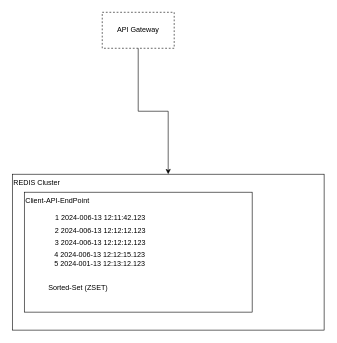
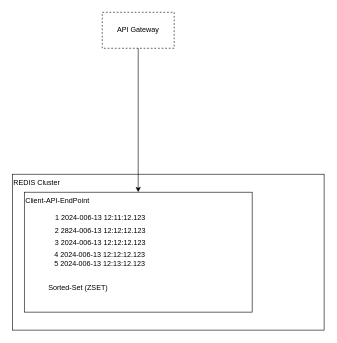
(167, 111) -> (138, 186)
(101, 218) -> (101, 218)
(101, 231) -> (101, 231)
(100, 255) -> (100, 255)
(100, 264) -> (100, 264)
